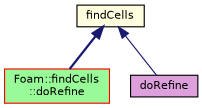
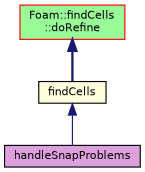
(83, 52) -> (72, 66)
(164, 86) -> (72, 156)
